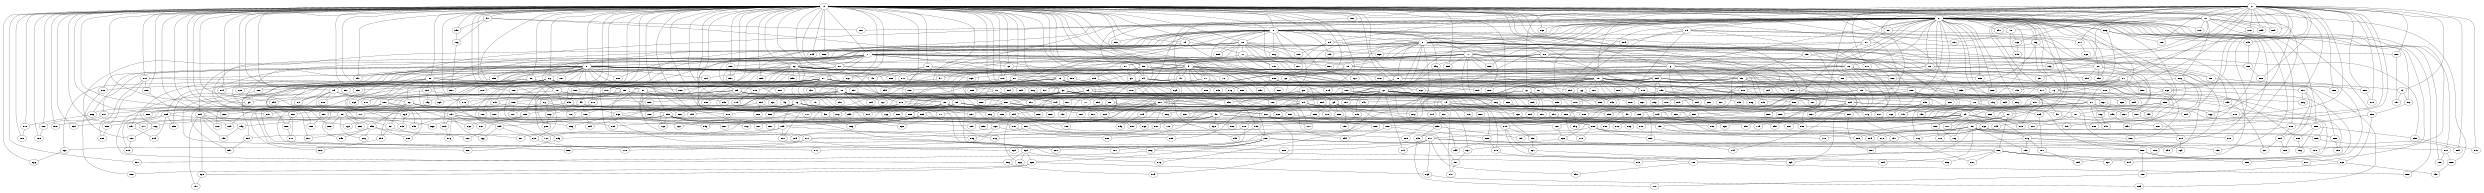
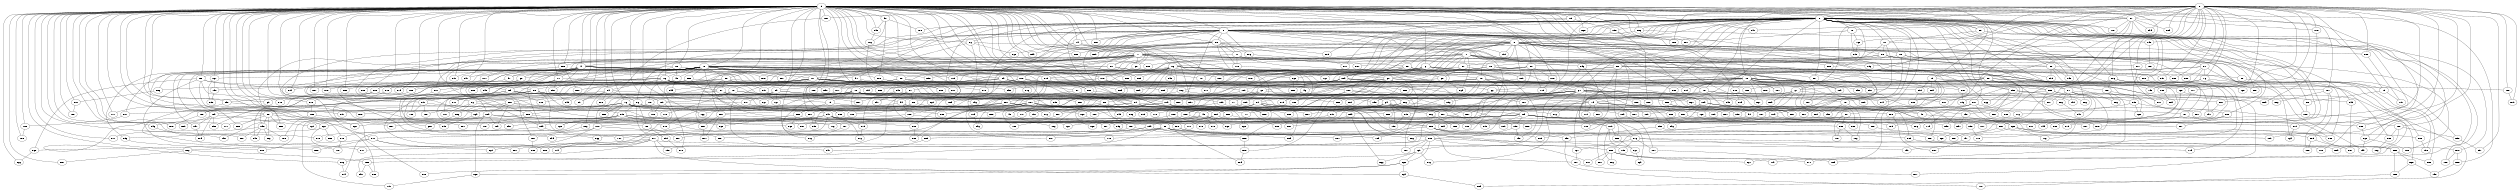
(1348, 11) -> none
(2133, 36) -> (1644, 36)
(1421, 90) -> none
(1048, 98) -> (1433, 96)
(1000, 99) -> (814, 108)
(354, 102) -> none
(1239, 104) -> (588, 55)
none -> (1154, 120)
(1904, 120) -> (2150, 104)
(1632, 122) -> (645, 130)
(571, 126) -> none
(2076, 135) -> (1573, 132)
(1171, 138) -> none
